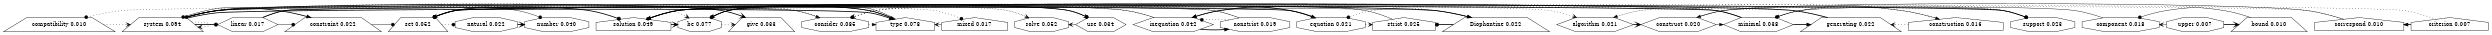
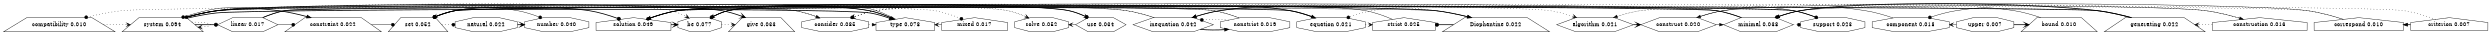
(1800, 25) -> (1955, 4)
